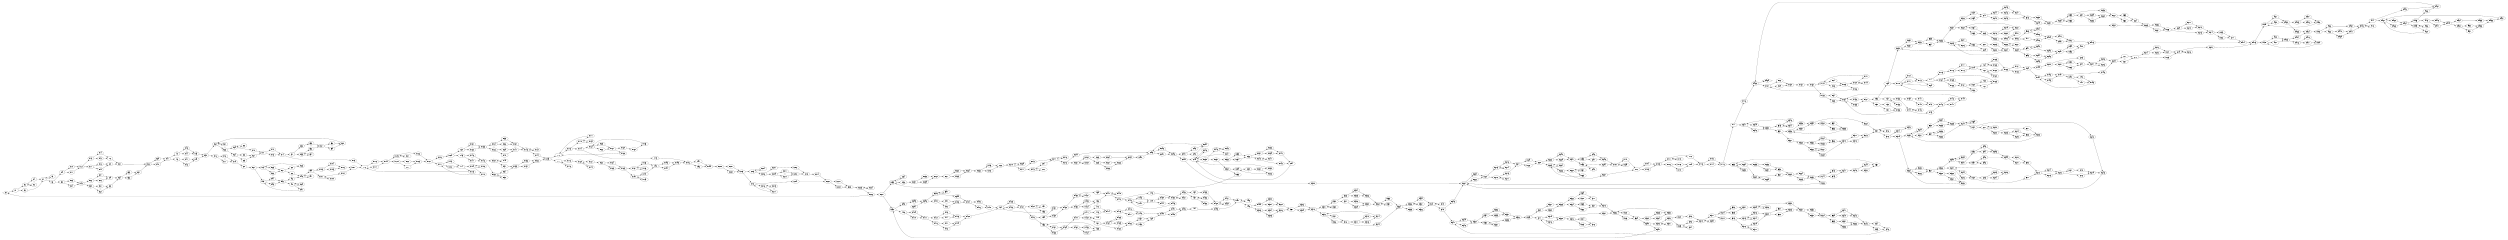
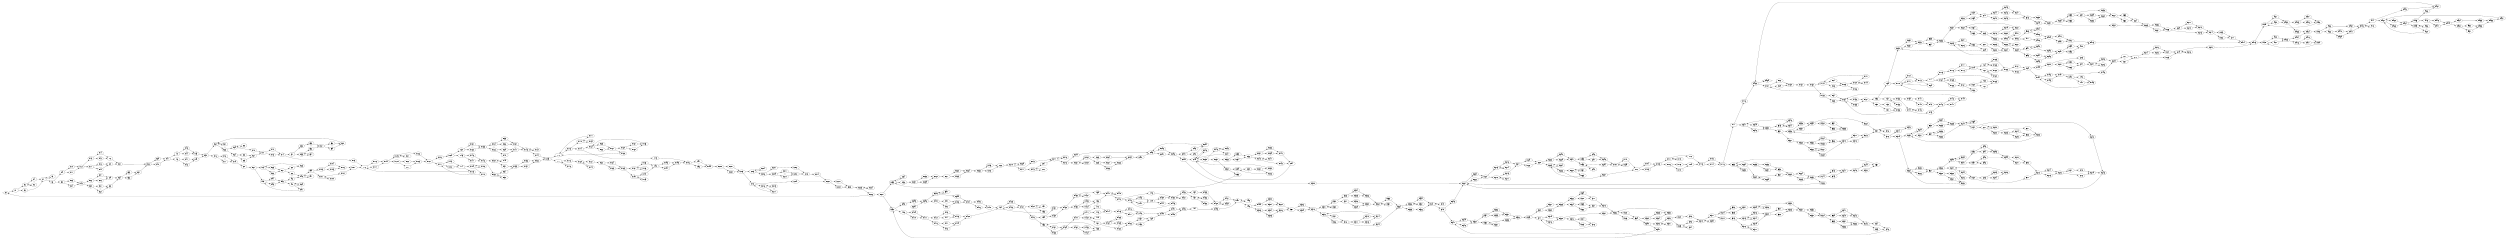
none -> (634, 144)
